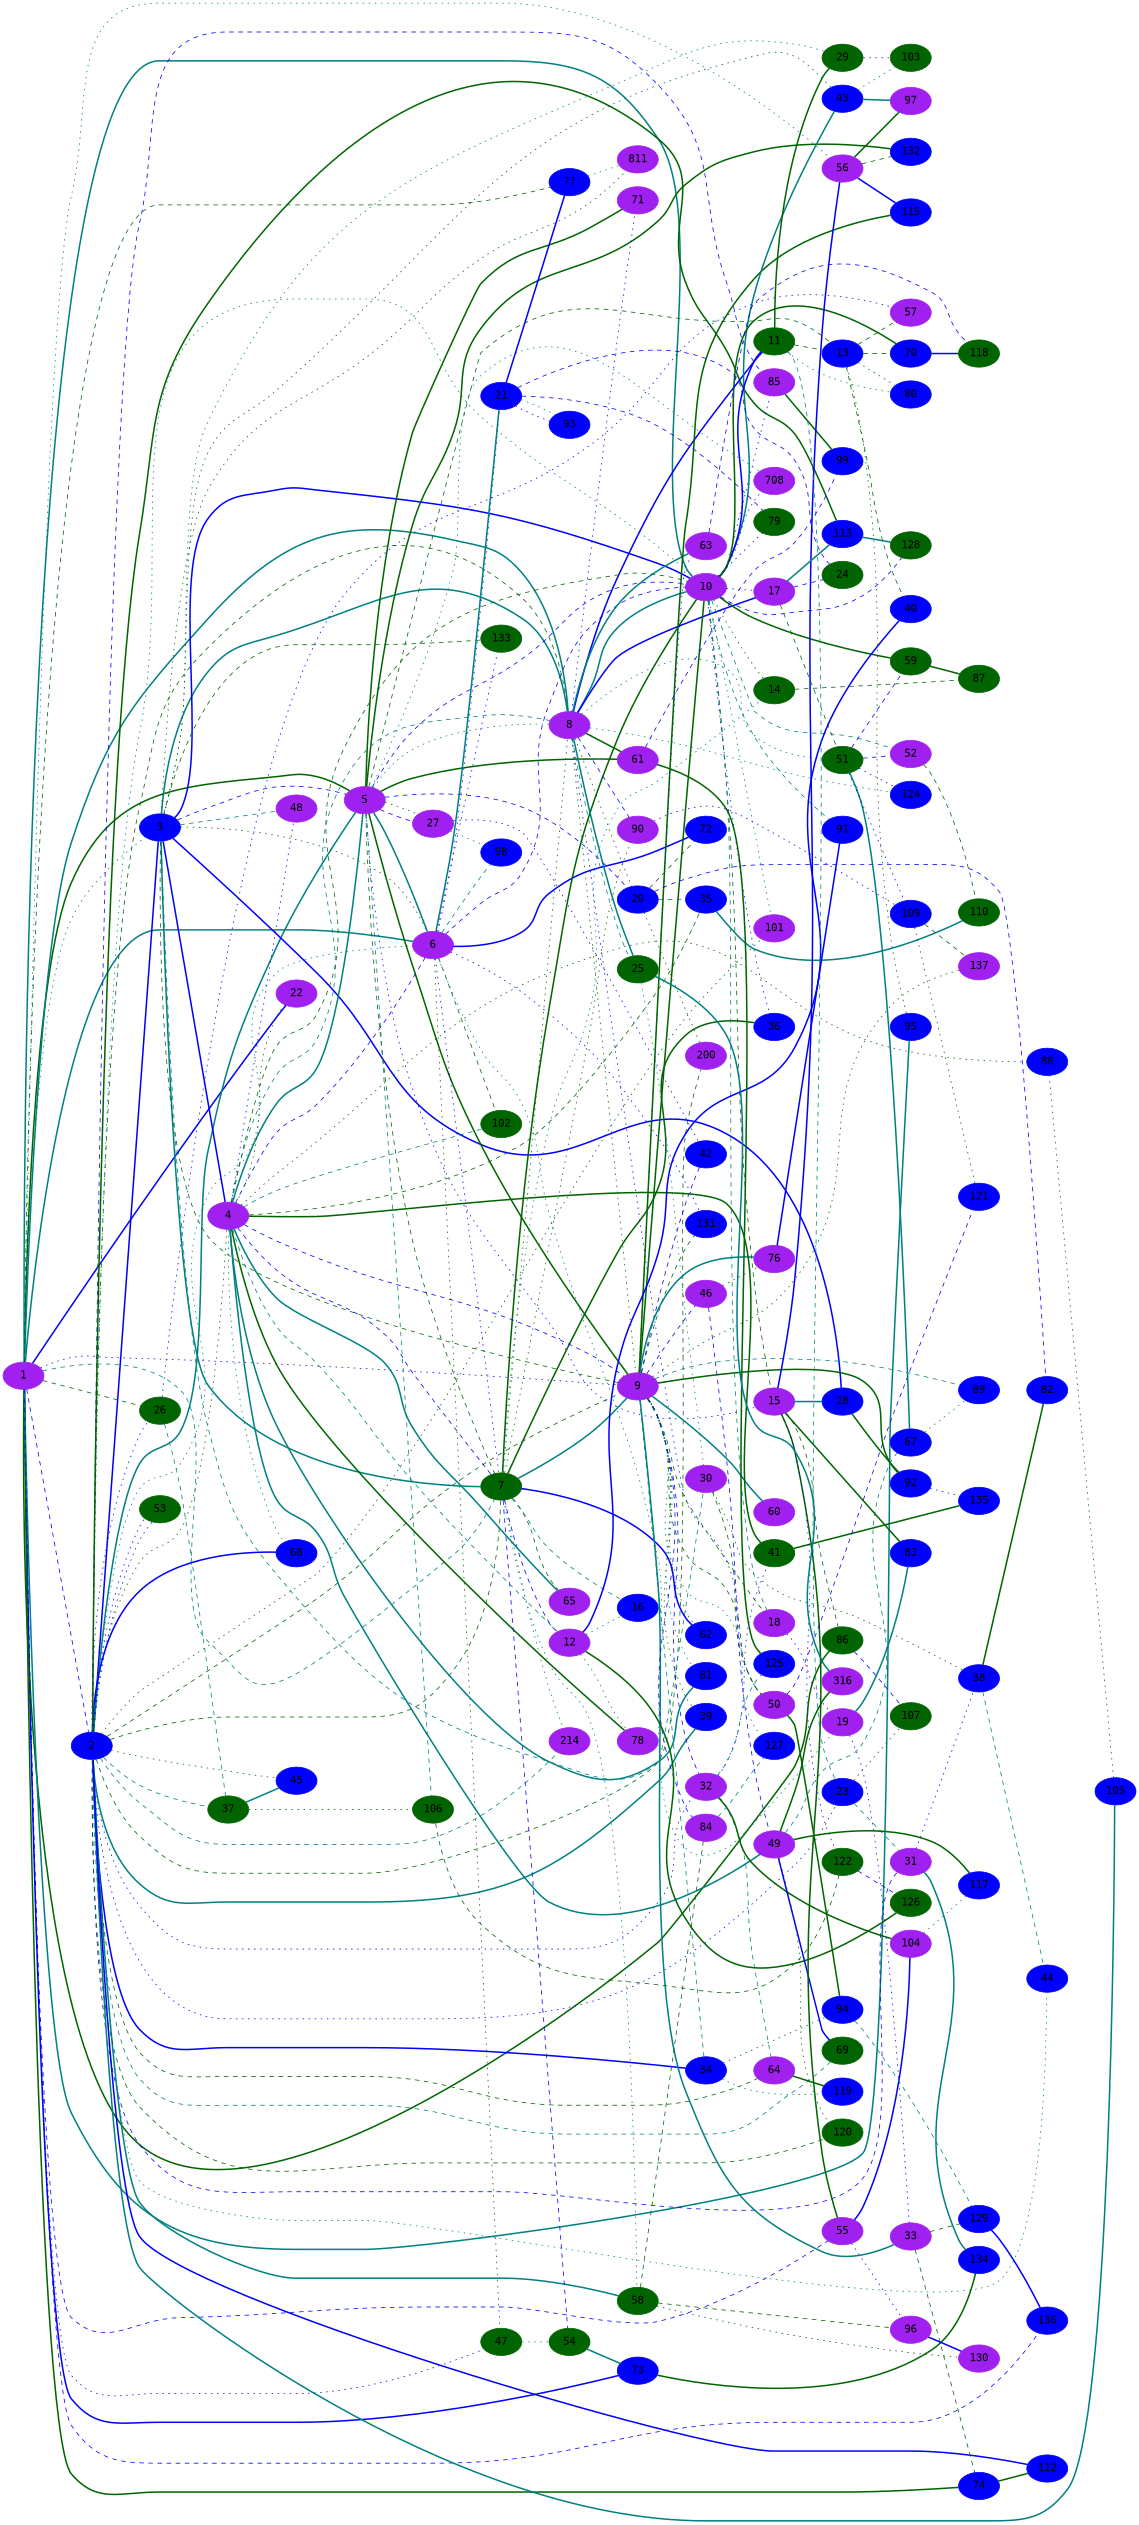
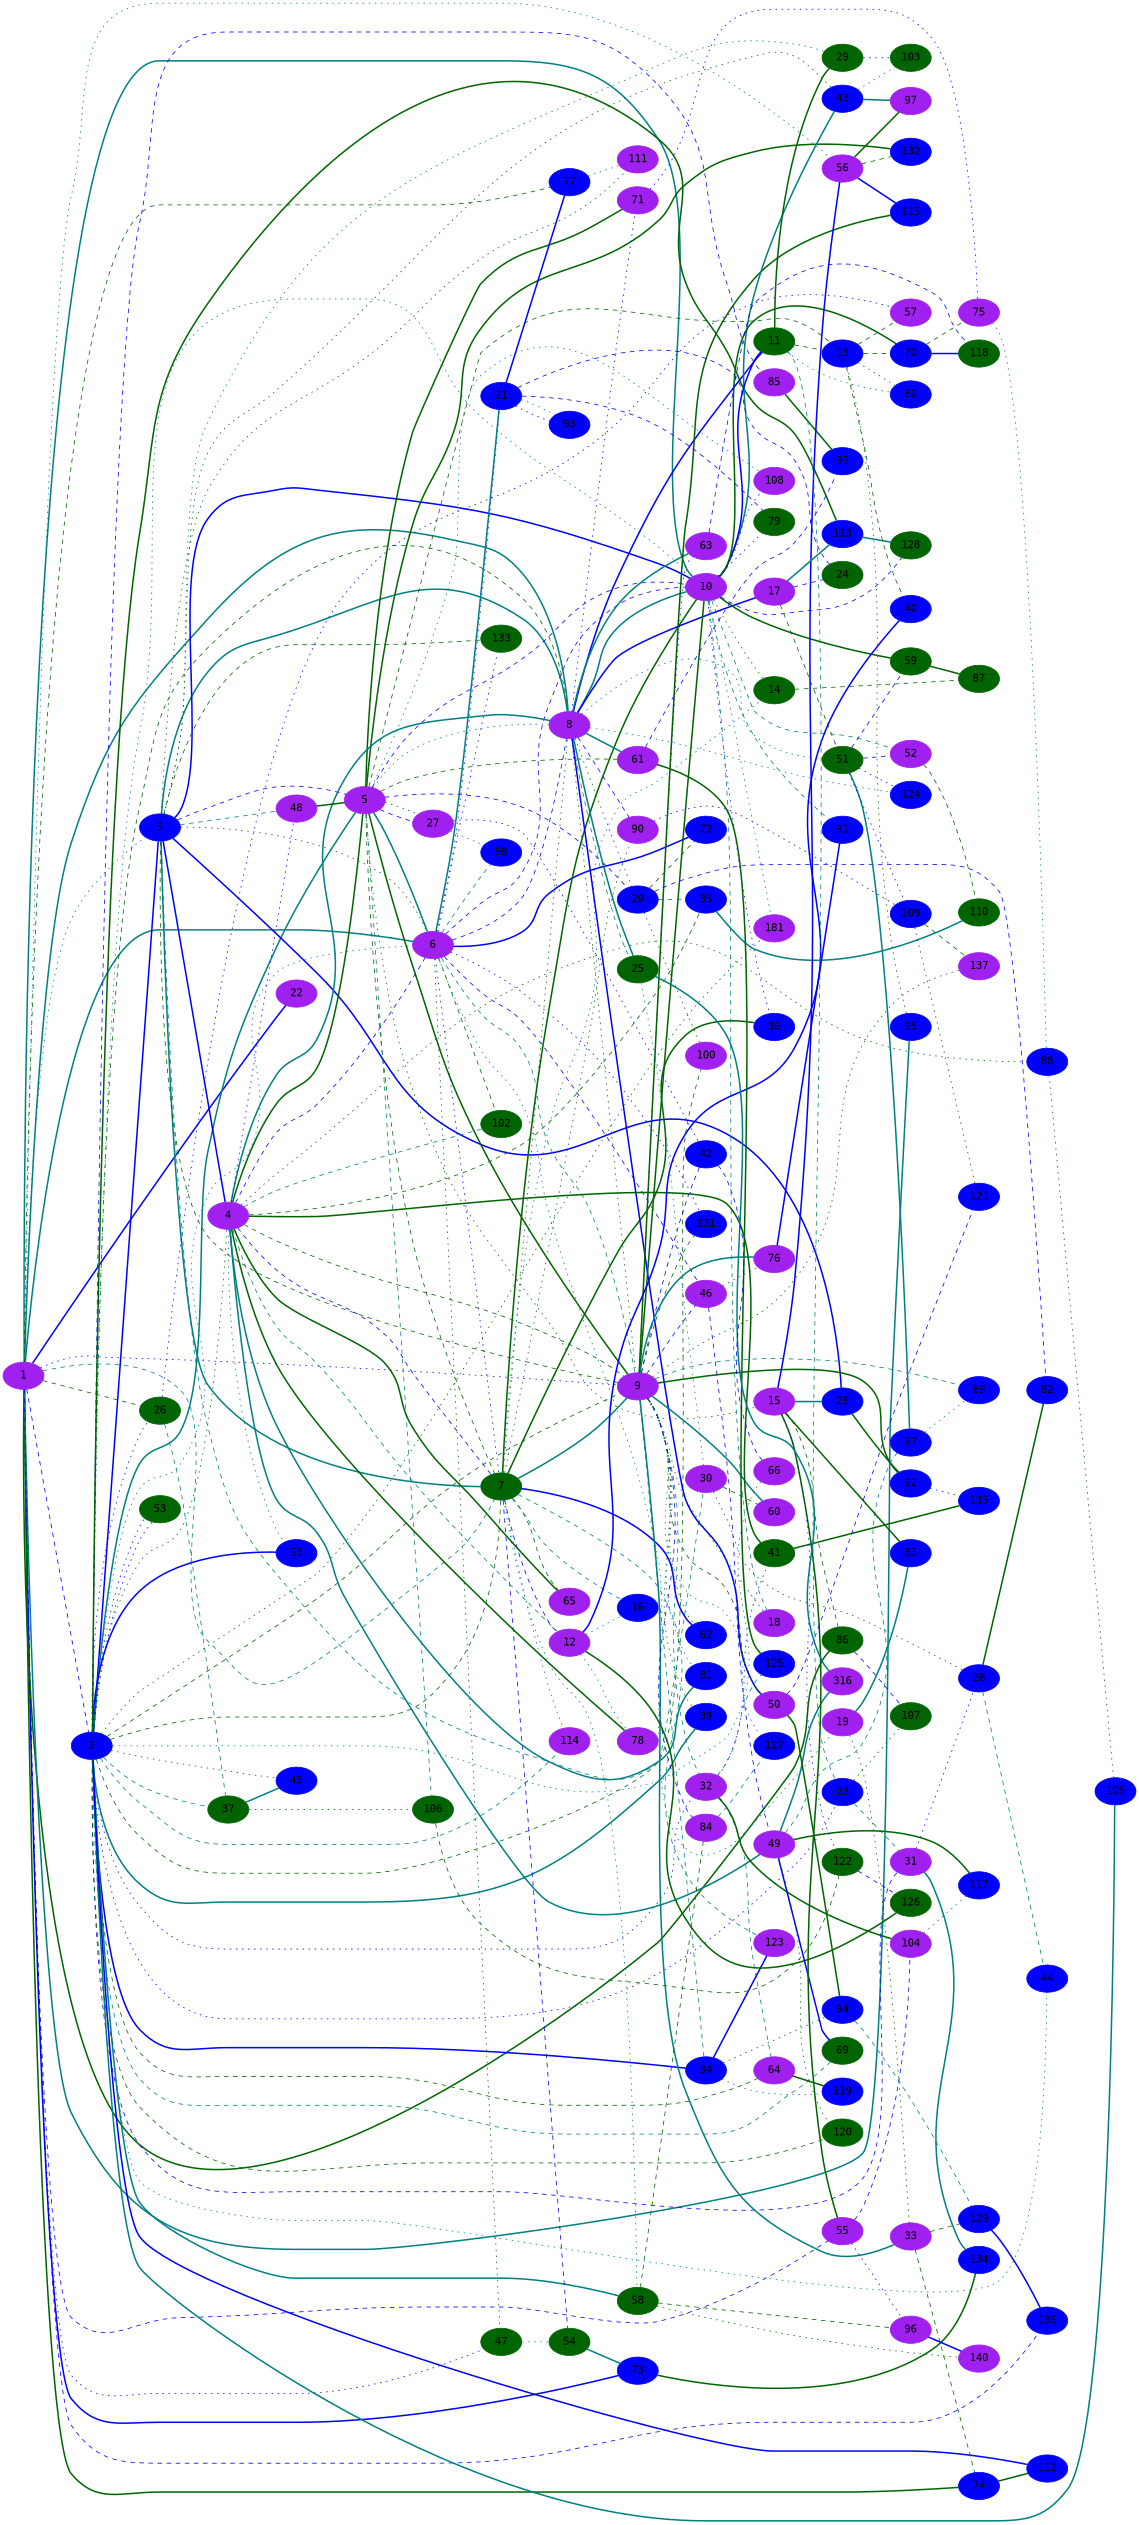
(638, 159) -> (638, 159)
none -> (979, 313)
(754, 460) -> none
(774, 481) -> (774, 481)
(745, 590) -> none
(604, 743) -> (604, 743)
(339, 763) -> none
(497, 764) -> (497, 764)
none -> (537, 866)
(326, 890) -> (326, 890)
(66, 901) -> (328, 805)
(774, 928) -> (774, 928)
(737, 995) -> none
(332, 1022) -> (332, 1022)
(706, 1056) -> (706, 1056)
(261, 1067) -> none
none -> (586, 1106)
none -> (541, 1122)
(451, 1183) -> (451, 1183)
(637, 1201) -> (637, 1201)
(436, 1296) -> (436, 1296)
(399, 1387) -> (399, 1387)
none -> (774, 1471)
(693, 1511) -> (693, 1511)
(729, 1542) -> (736, 1493)
(676, 1585) -> (676, 1585)
(802, 1656) -> none
(570, 1741) -> (570, 1741)
(798, 1782) -> (798, 1782)
none -> (774, 1943)
(890, 1977) -> (890, 1977)
(896, 2099) -> (896, 2099)
(979, 2359) -> (979, 2359)
